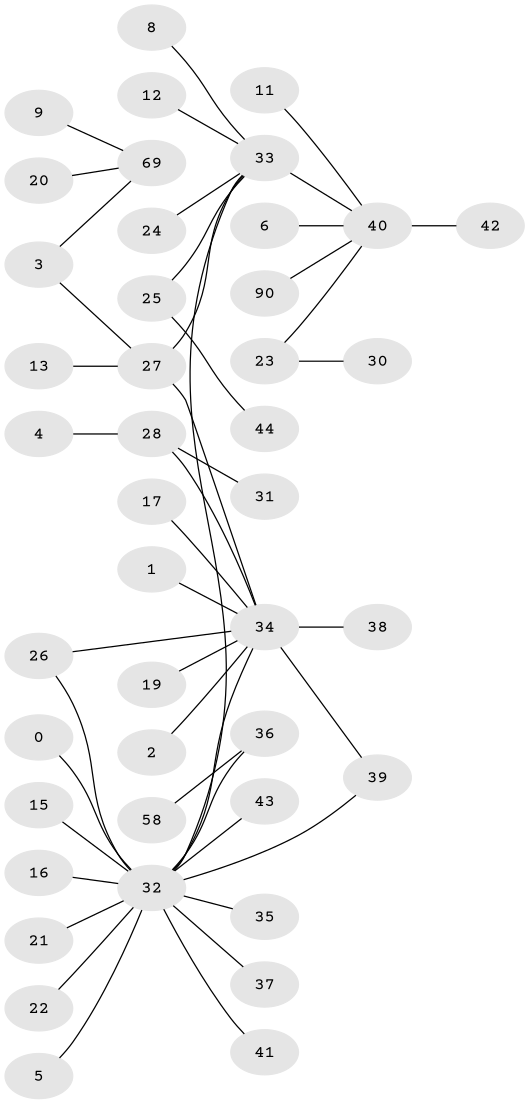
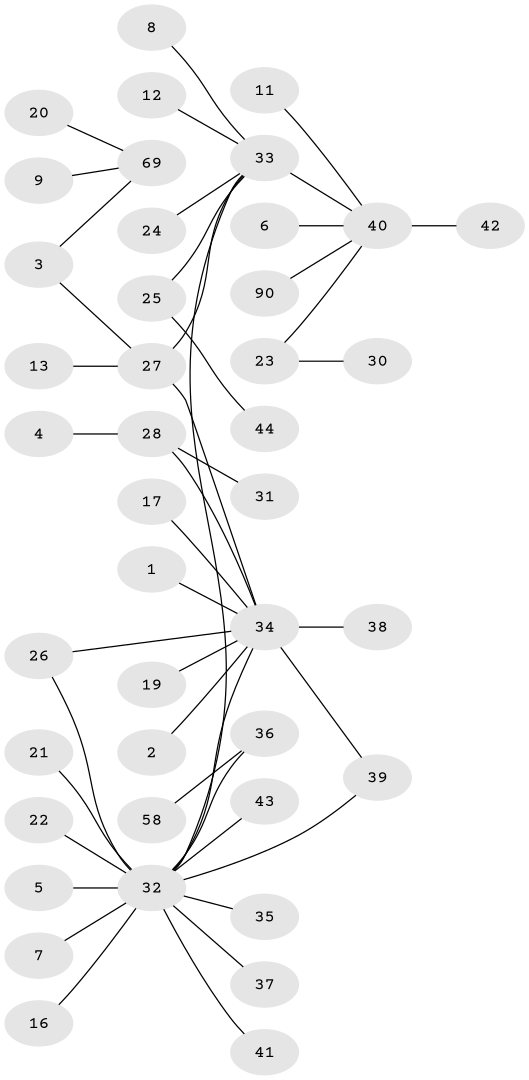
(39, 737) -> (39, 956)
(39, 805) -> none
